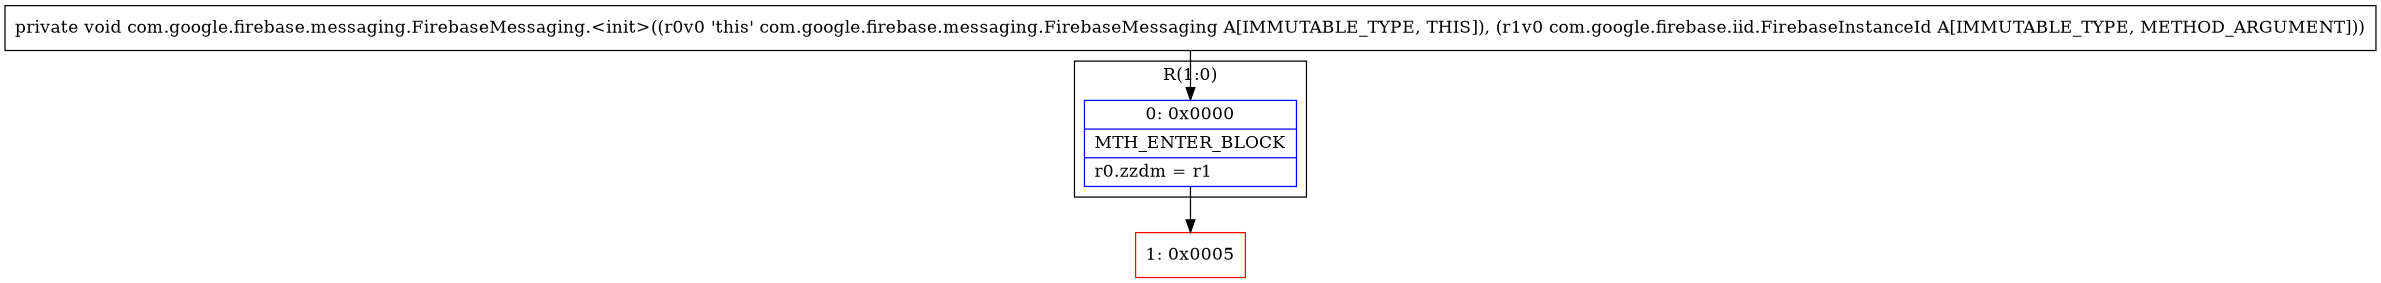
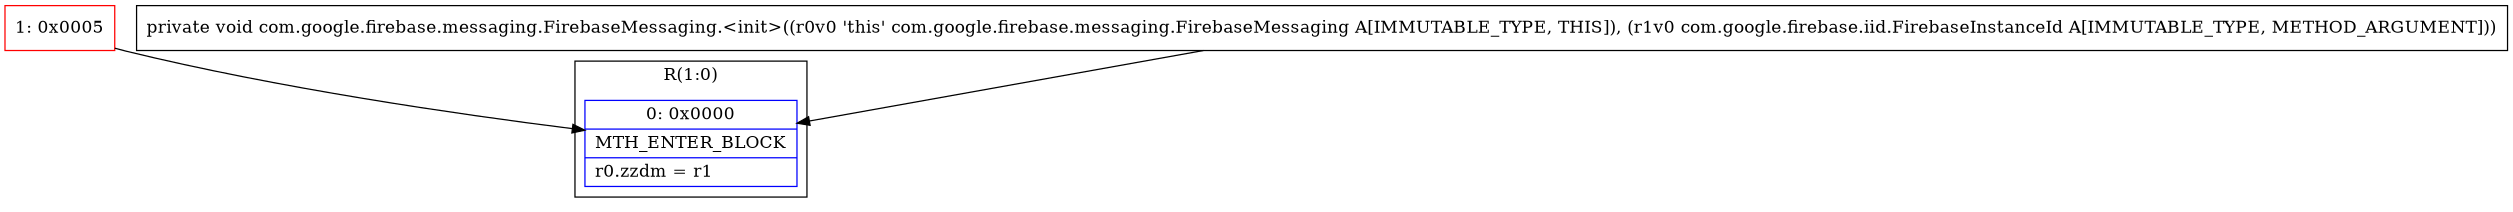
(1190, 205) -> (342, 95)
